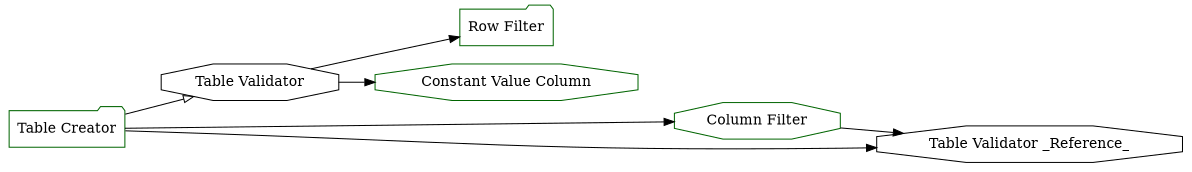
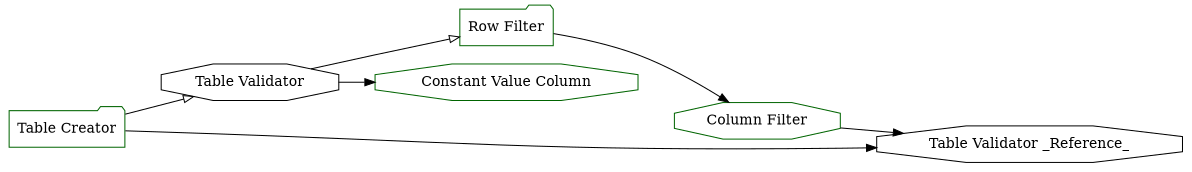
(380, 54) -> (380, 54)
(395, 125) -> (640, 56)
